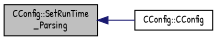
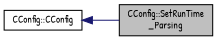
(121, 20) -> (106, 20)
